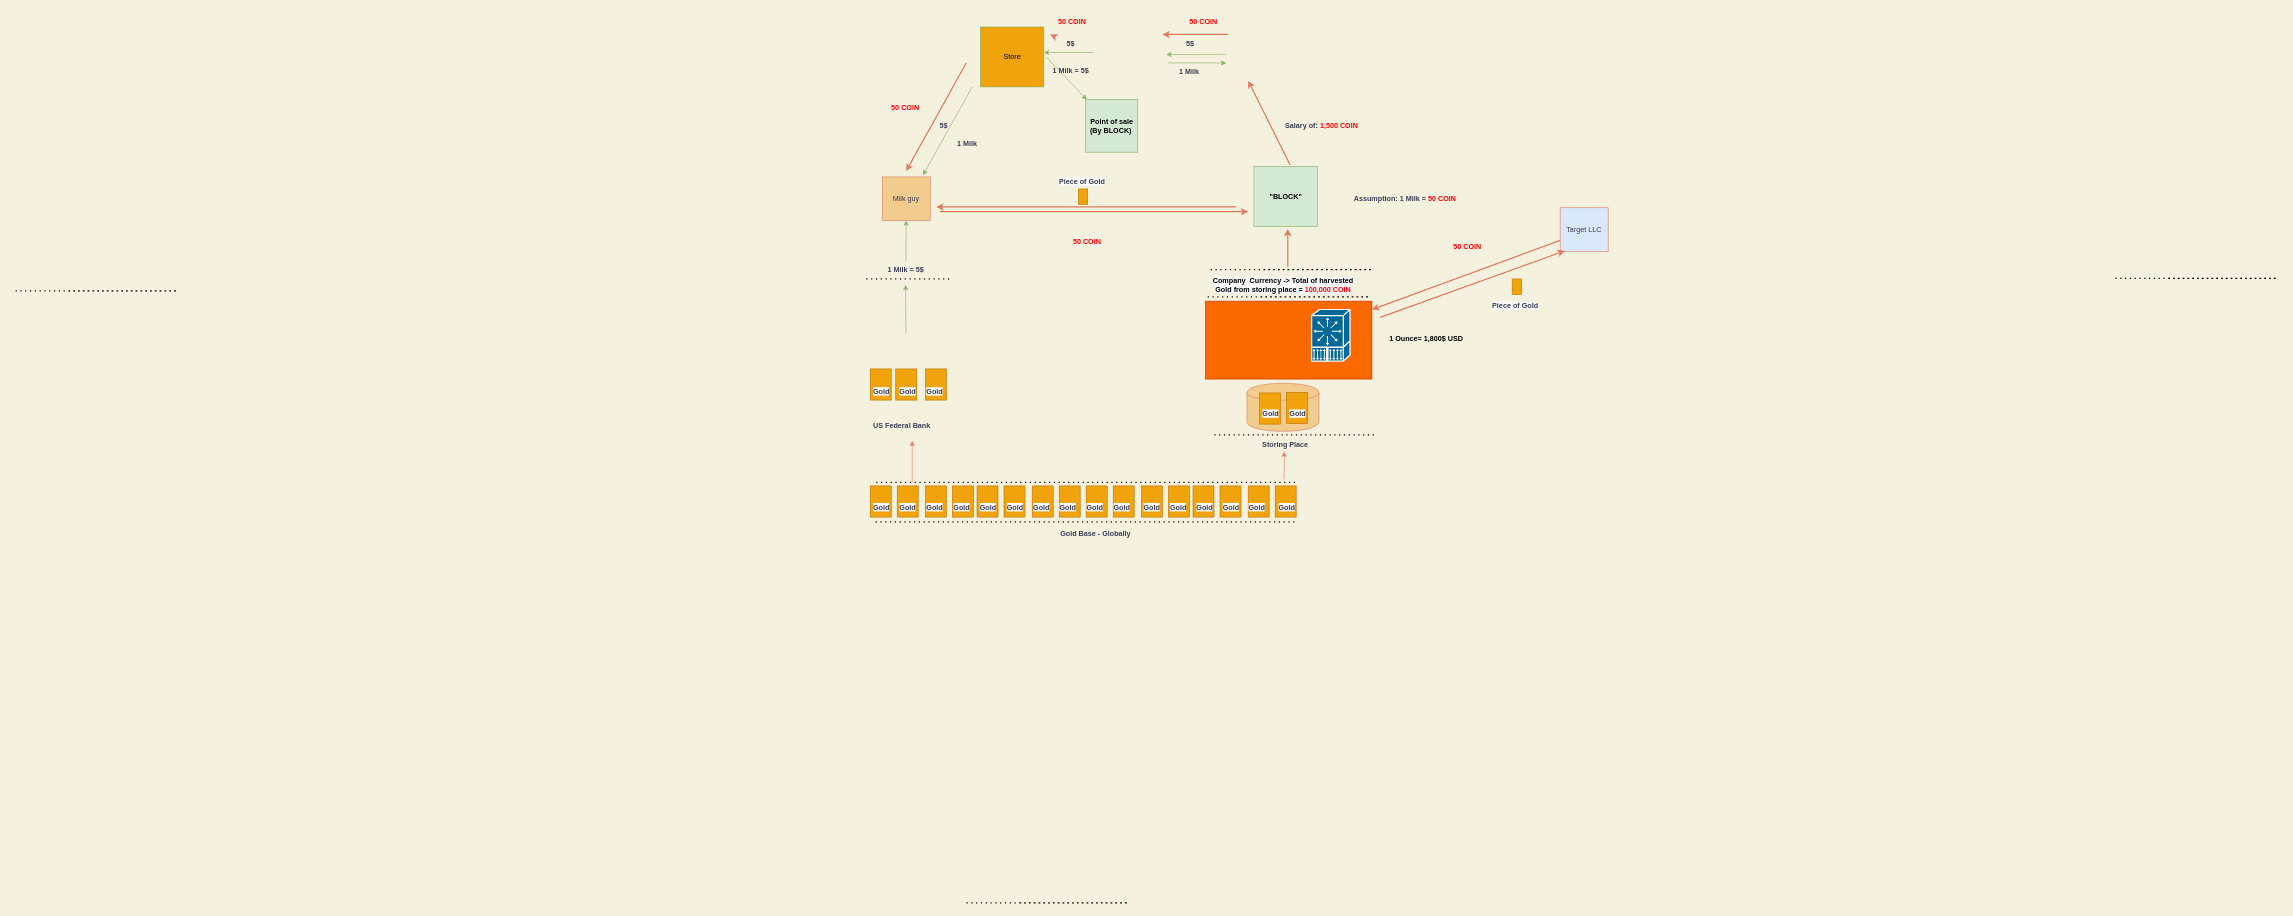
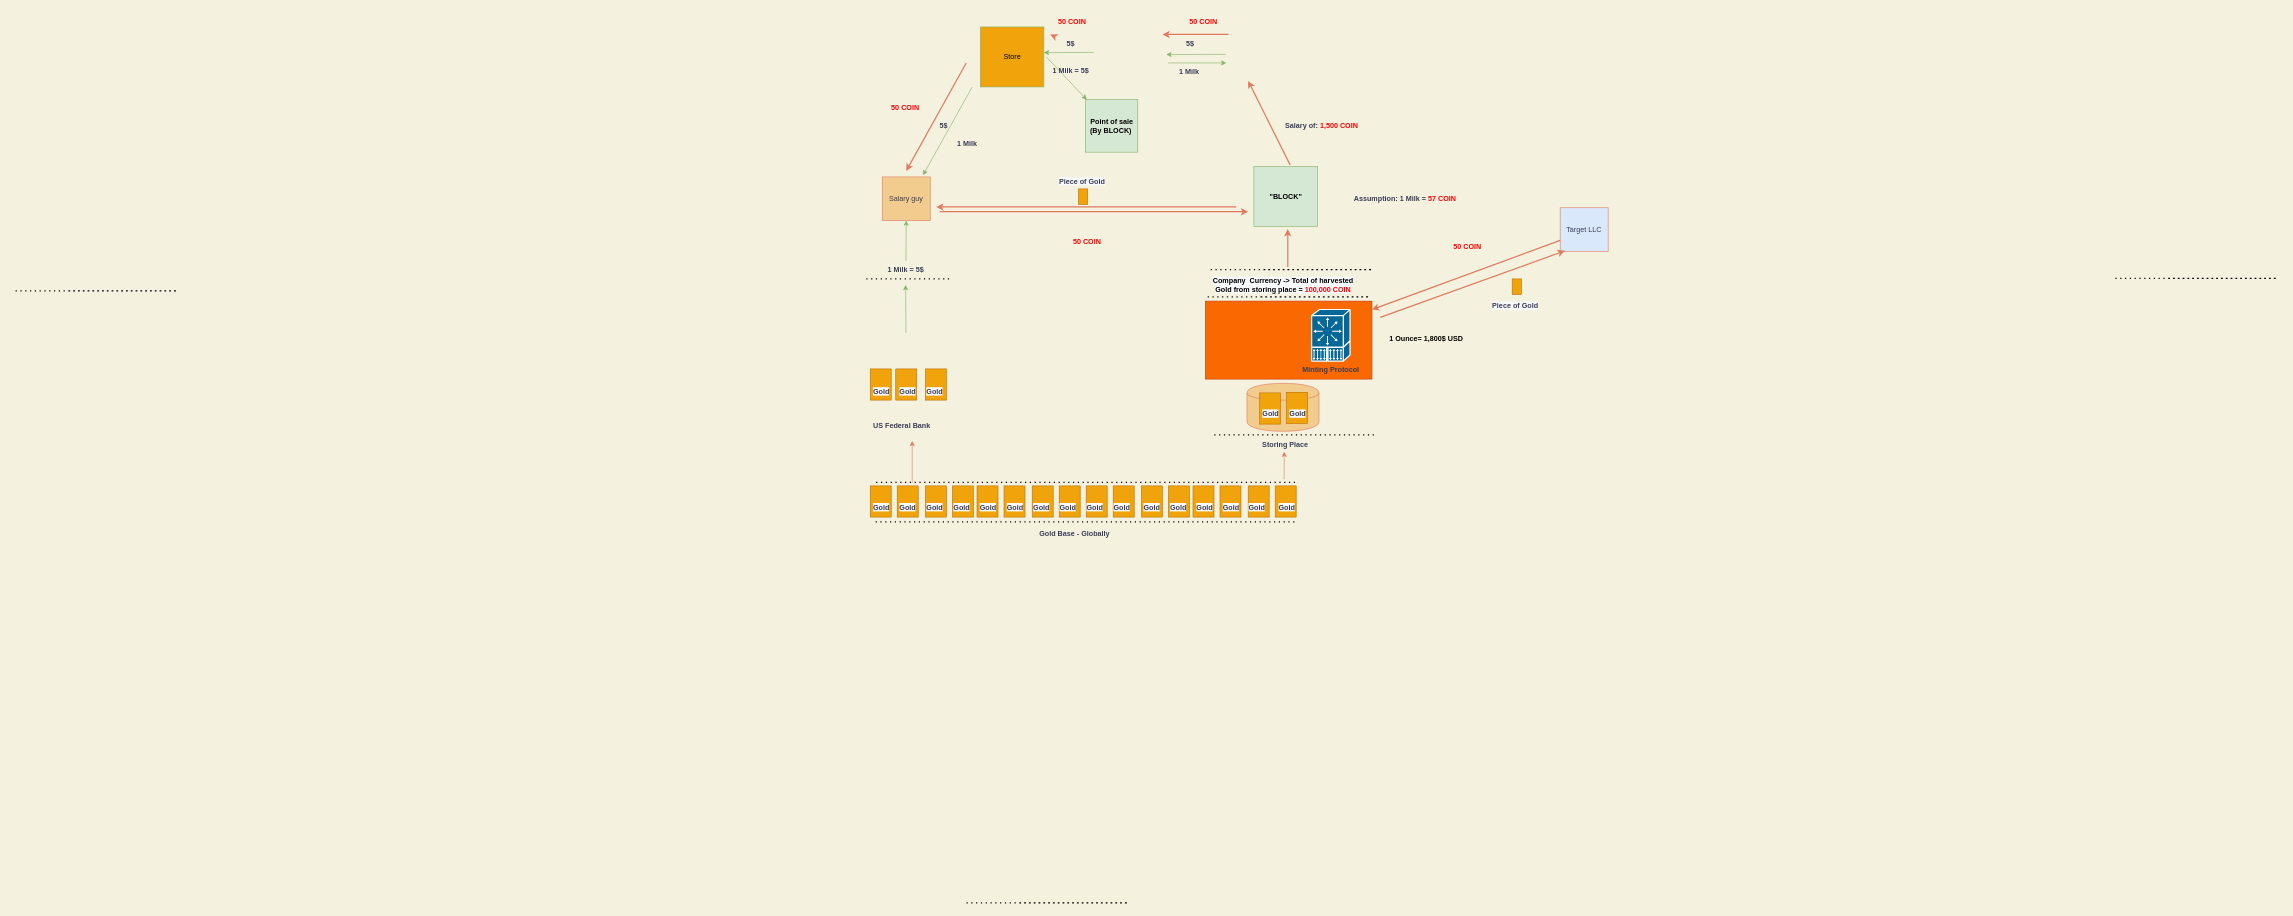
(906, 198) -> (906, 198)
(1404, 198) -> (1404, 198)
none -> (1331, 370)
(1097, 534) -> (1076, 534)
